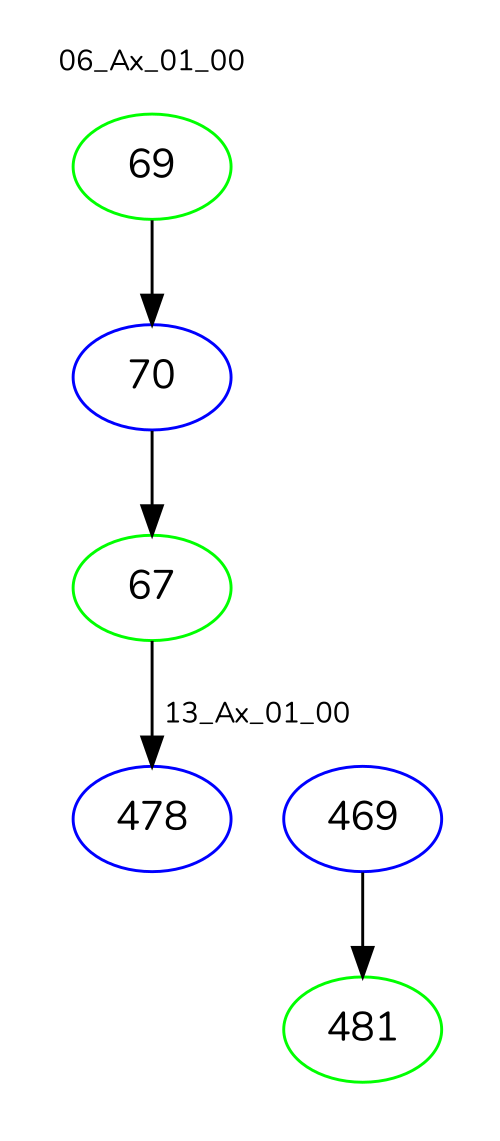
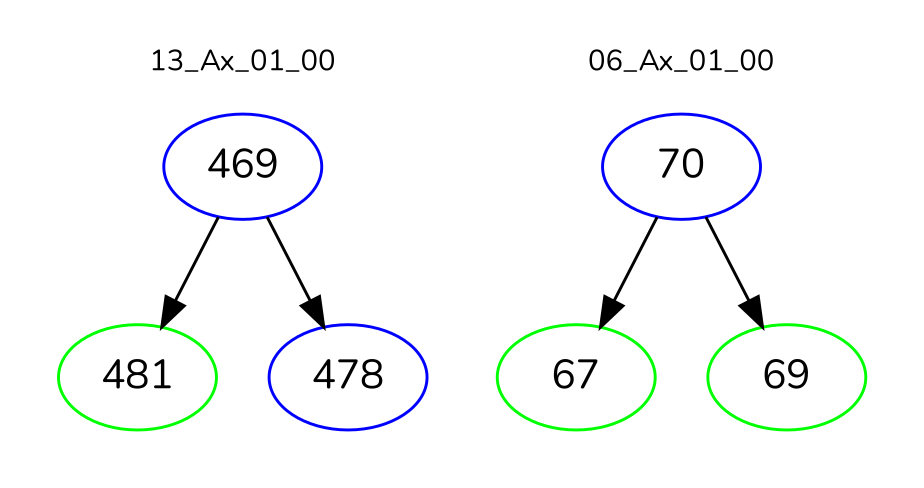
(152, 258) -> (727, 259)
(152, 705) -> (289, 259)
